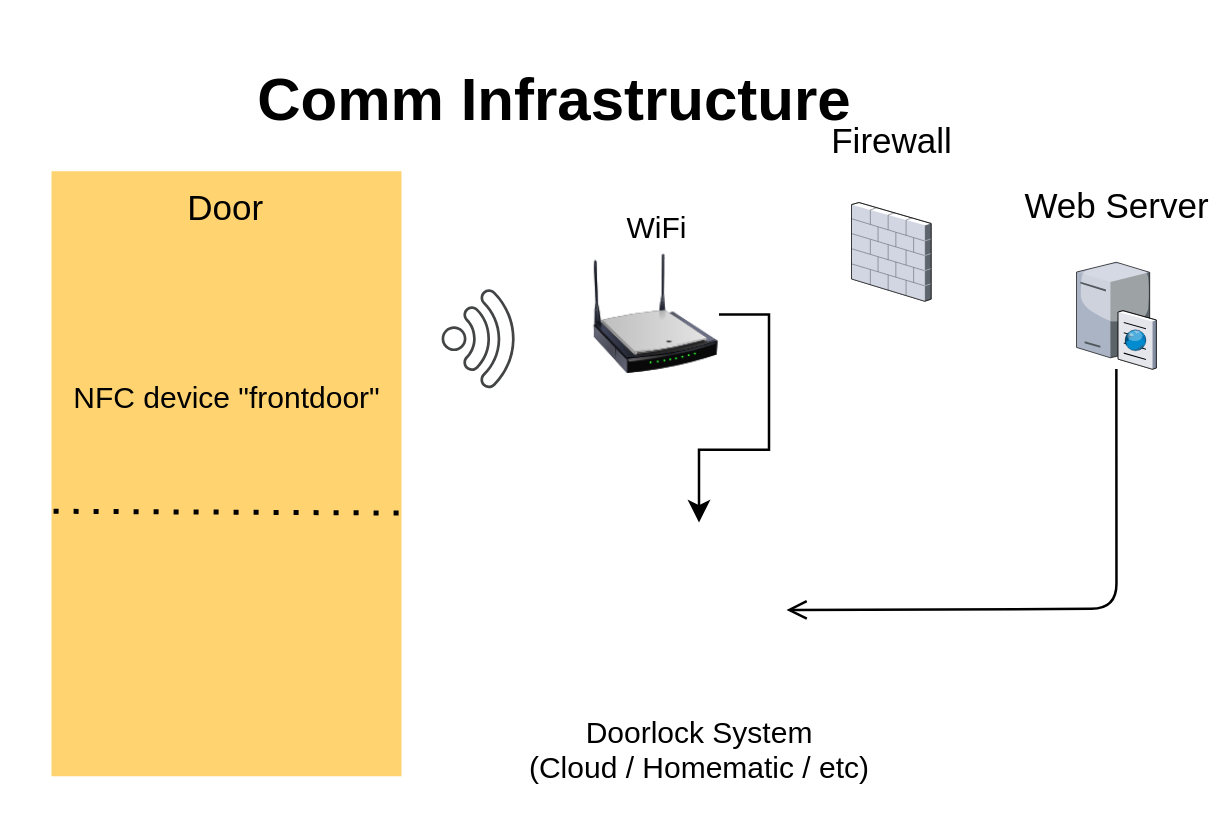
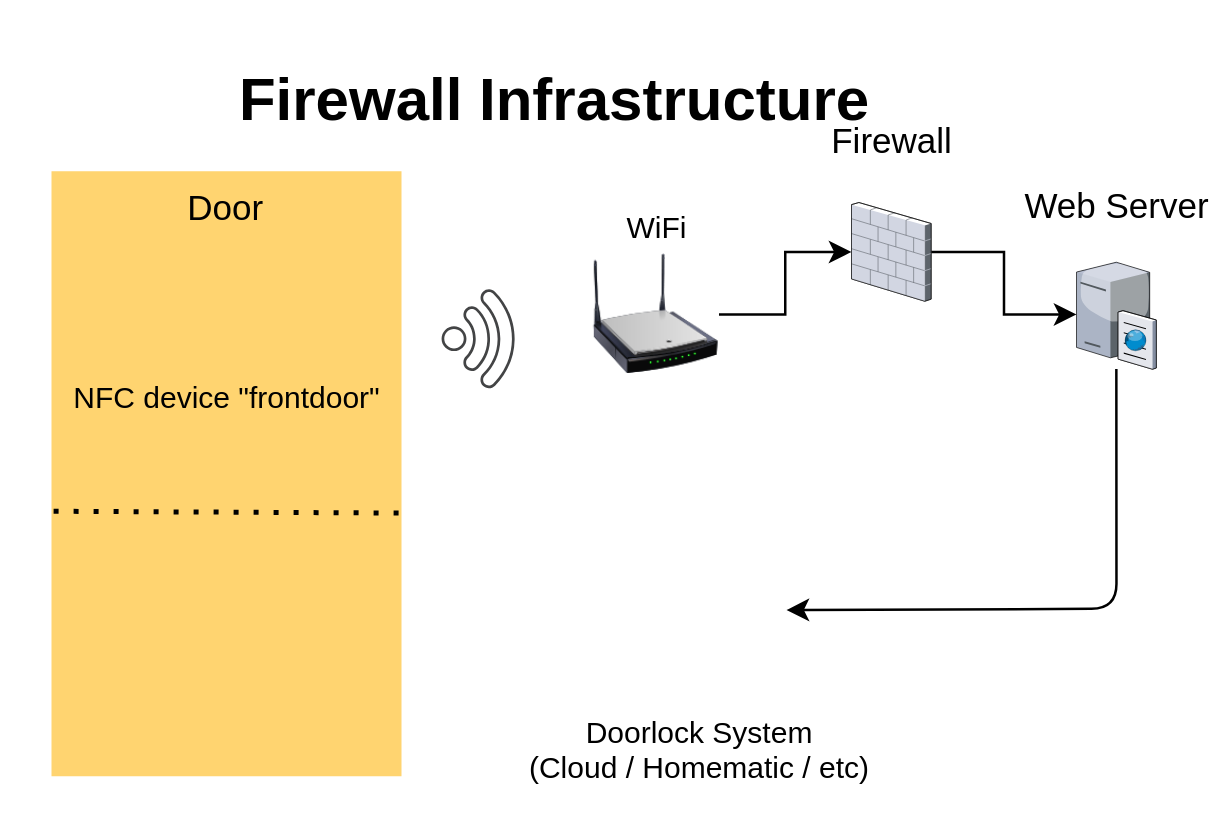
(555, 101) -> (555, 101)
none -> (1004, 275)
(769, 444) -> (785, 268)
(800, 610) -> (804, 610)
